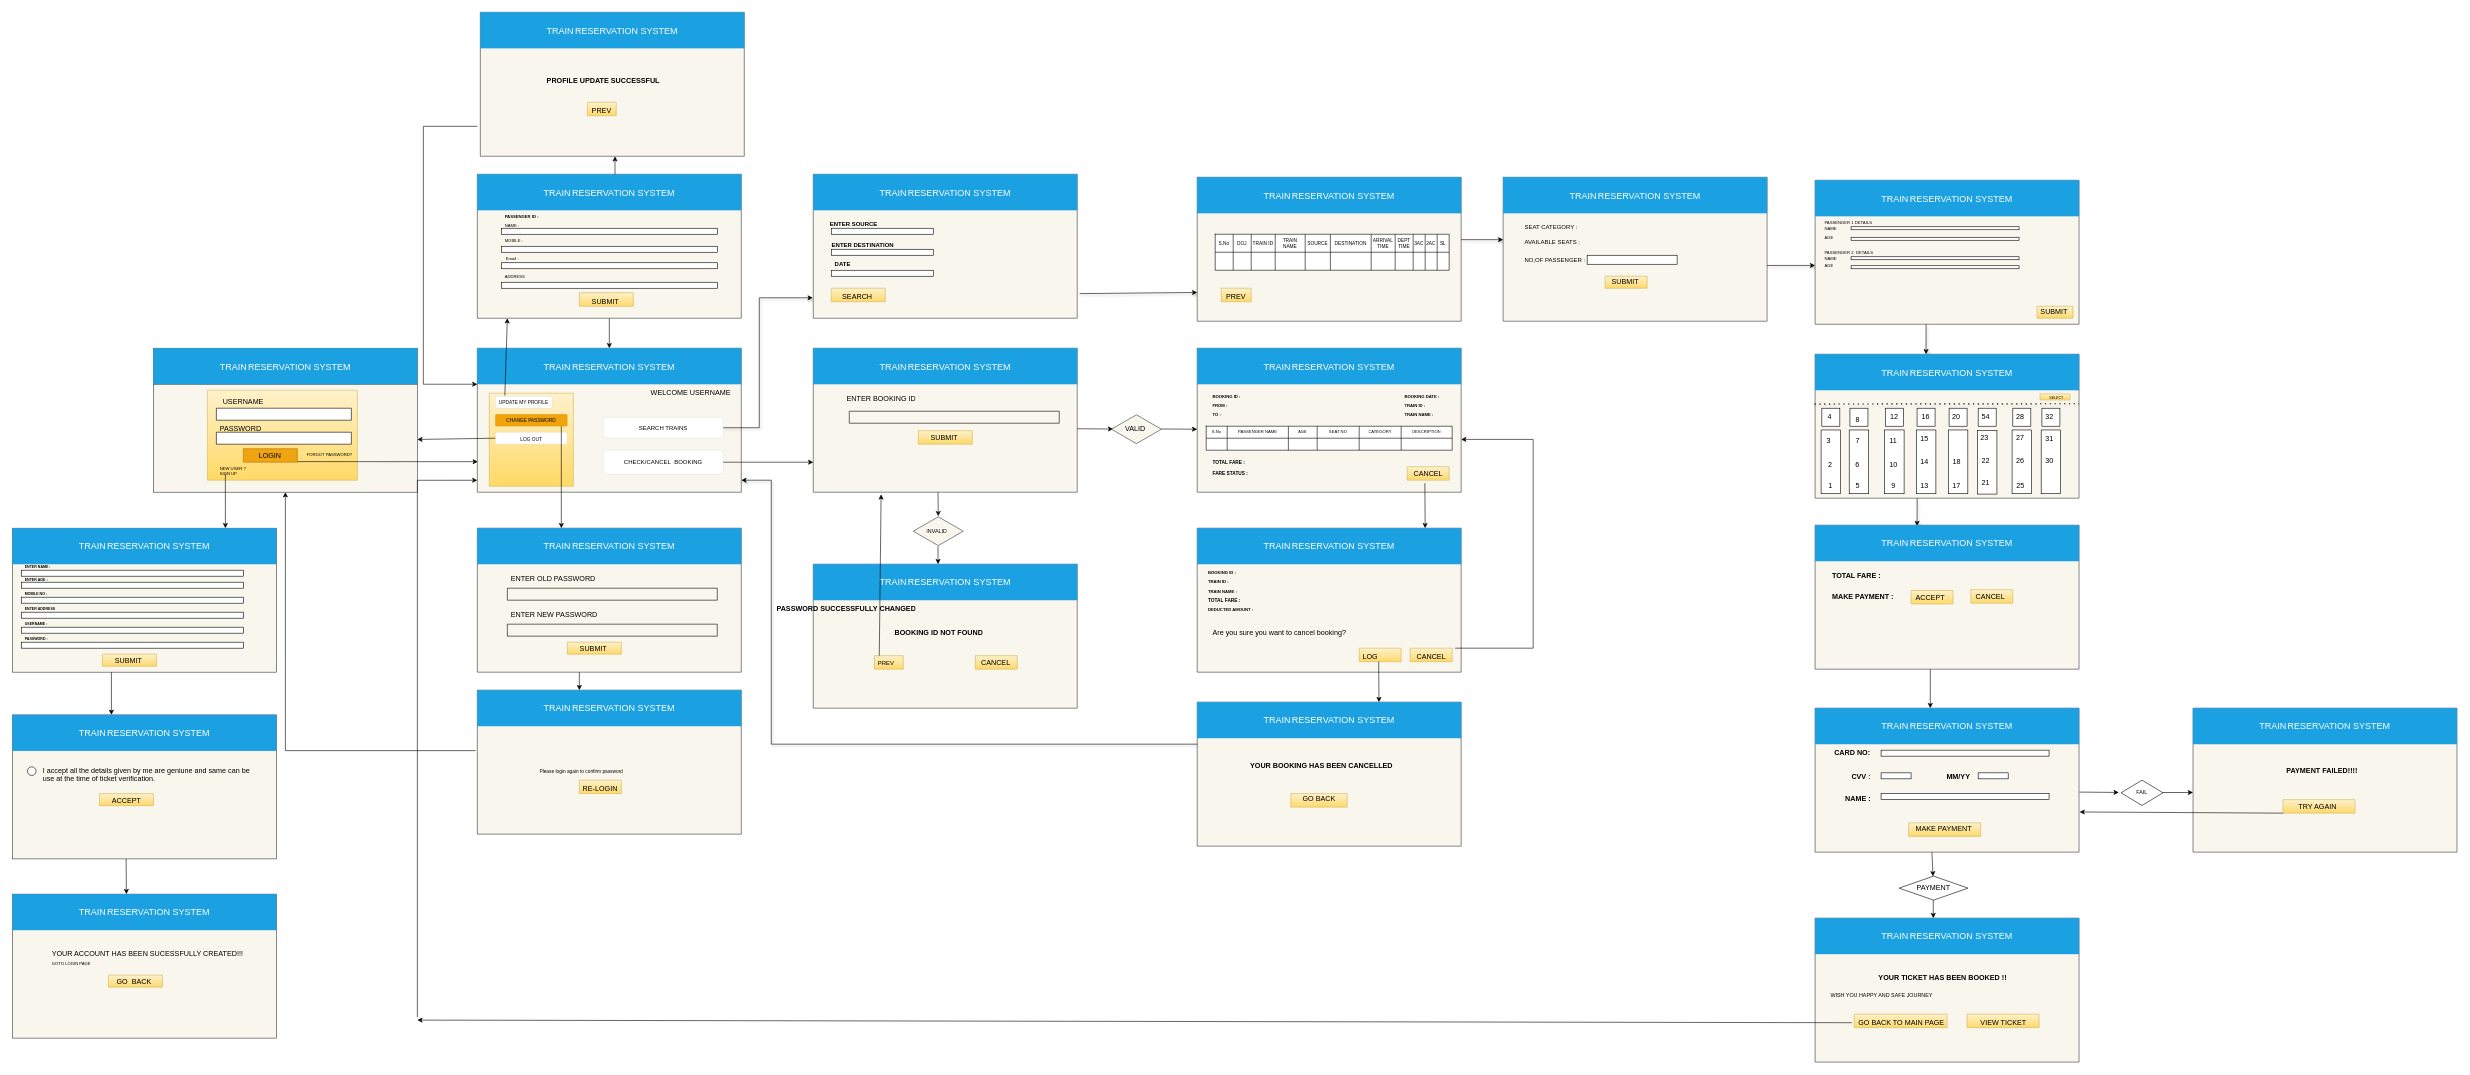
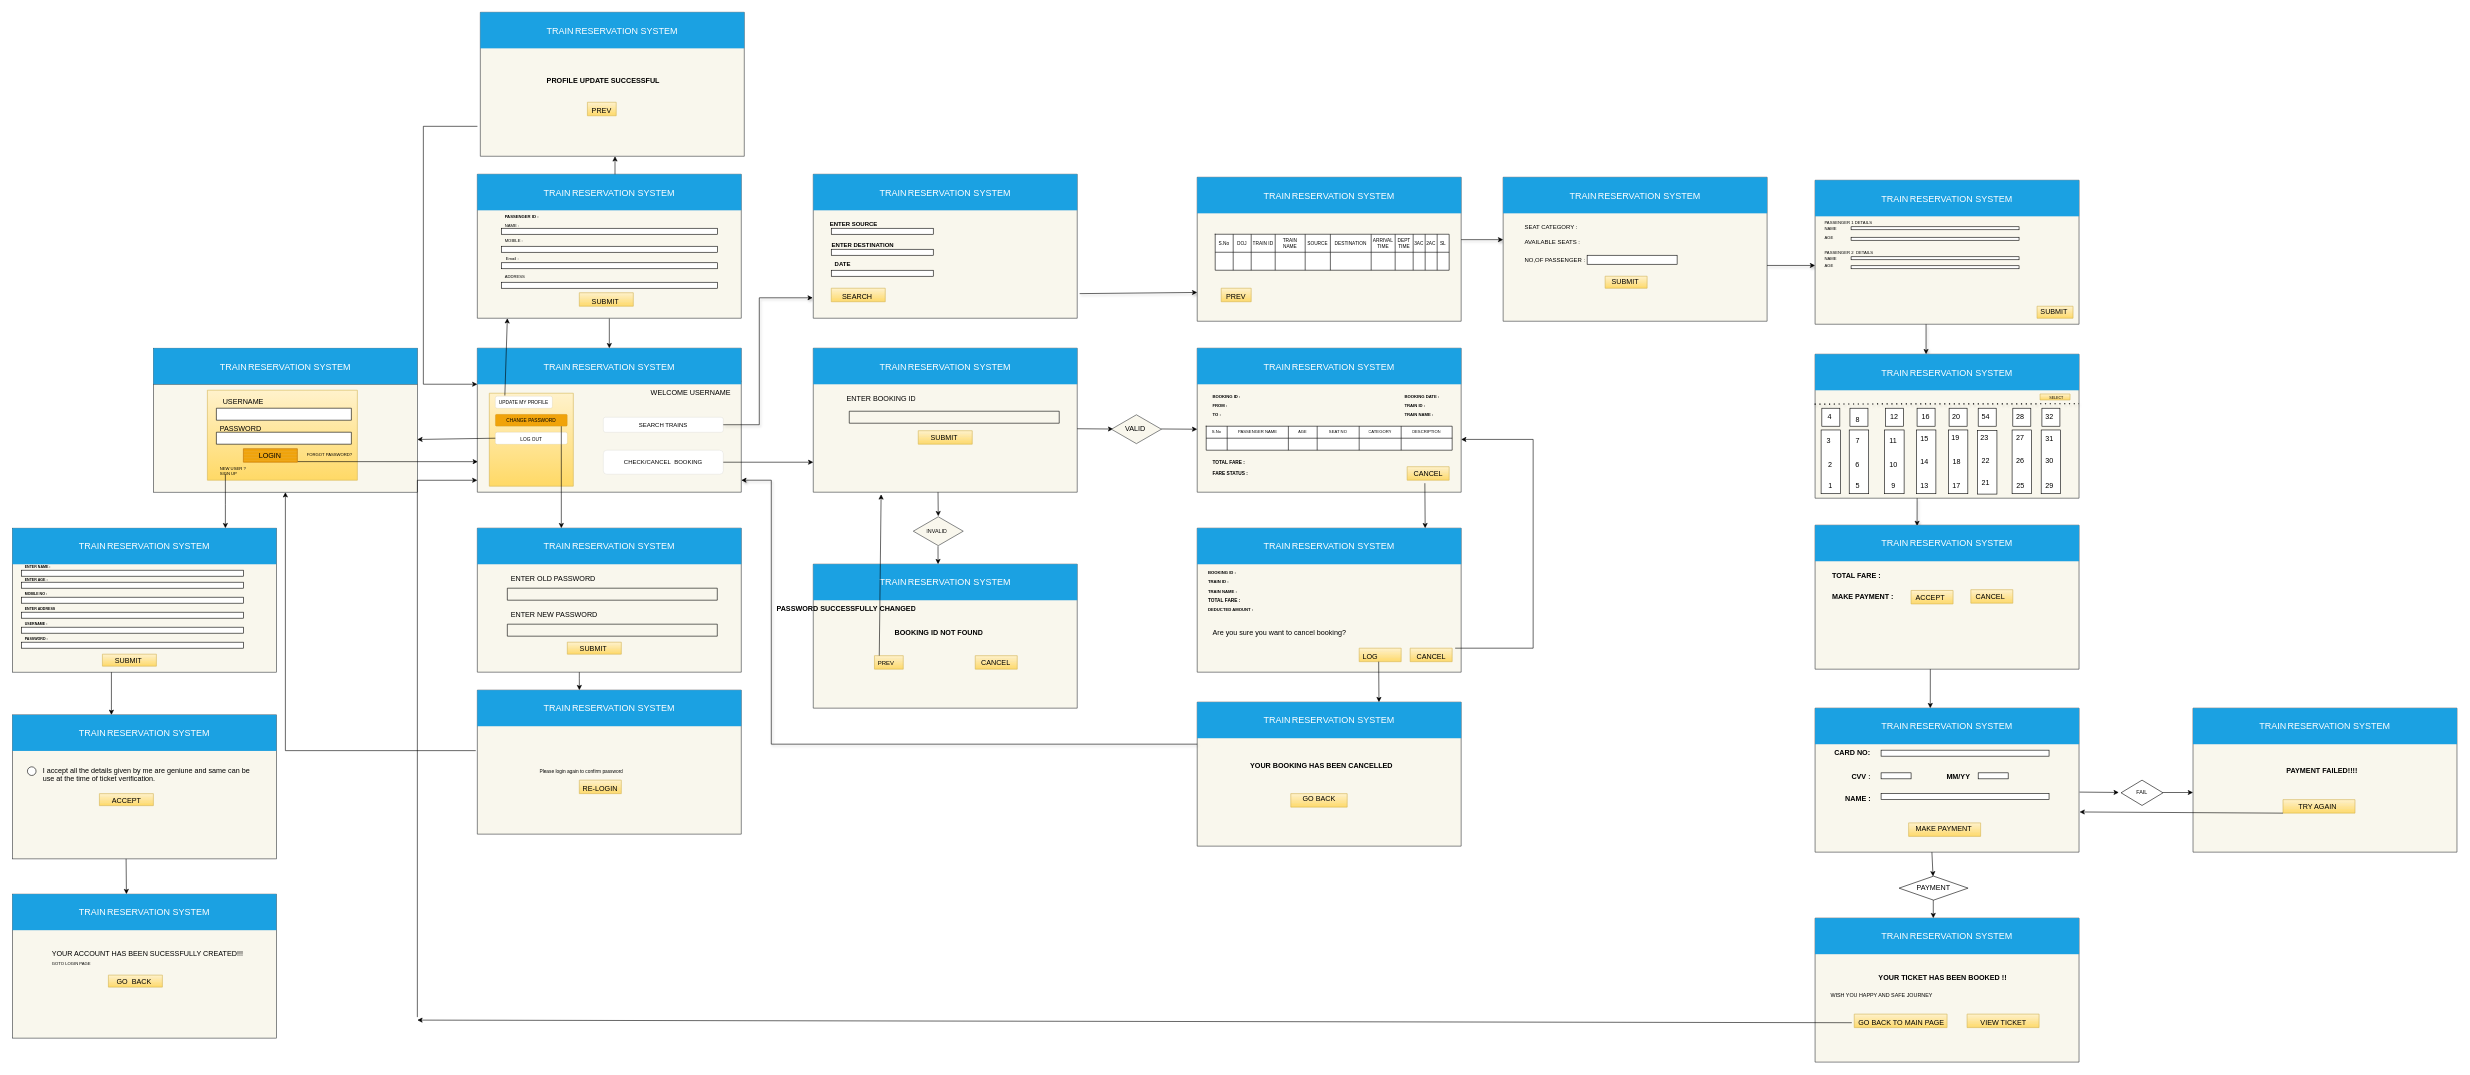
(663, 428) -> (663, 425)
none -> (1960, 440)
none -> (2052, 487)
